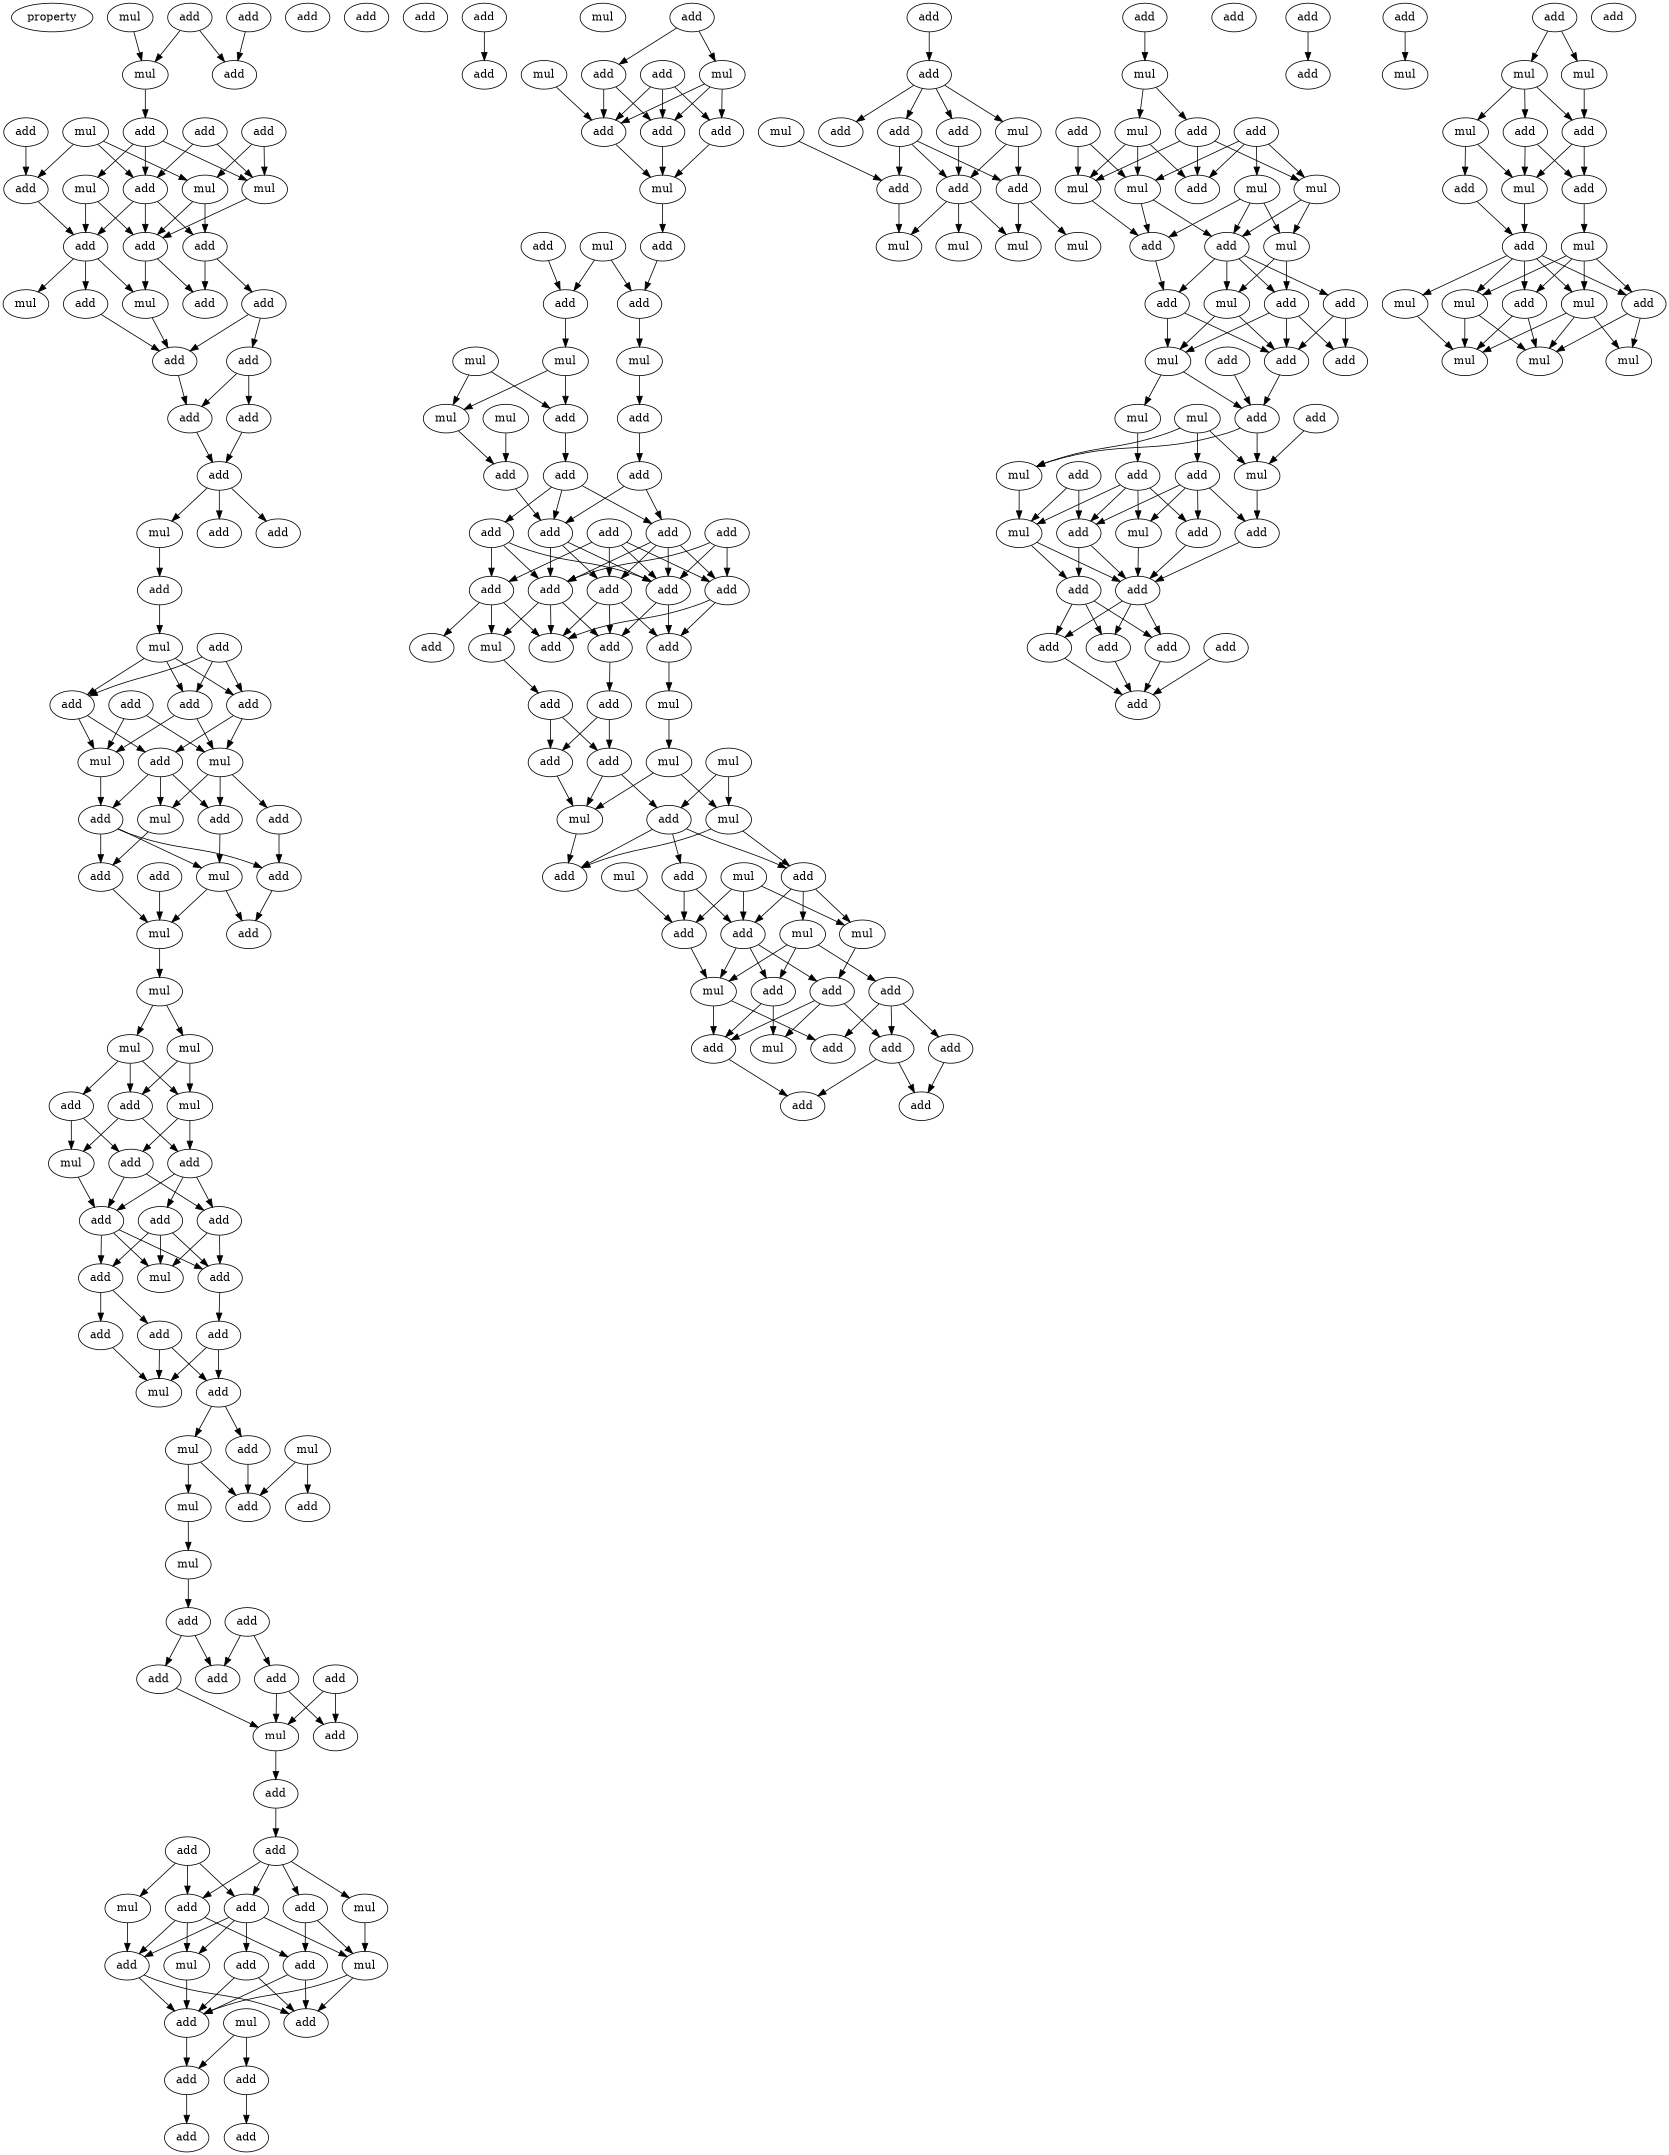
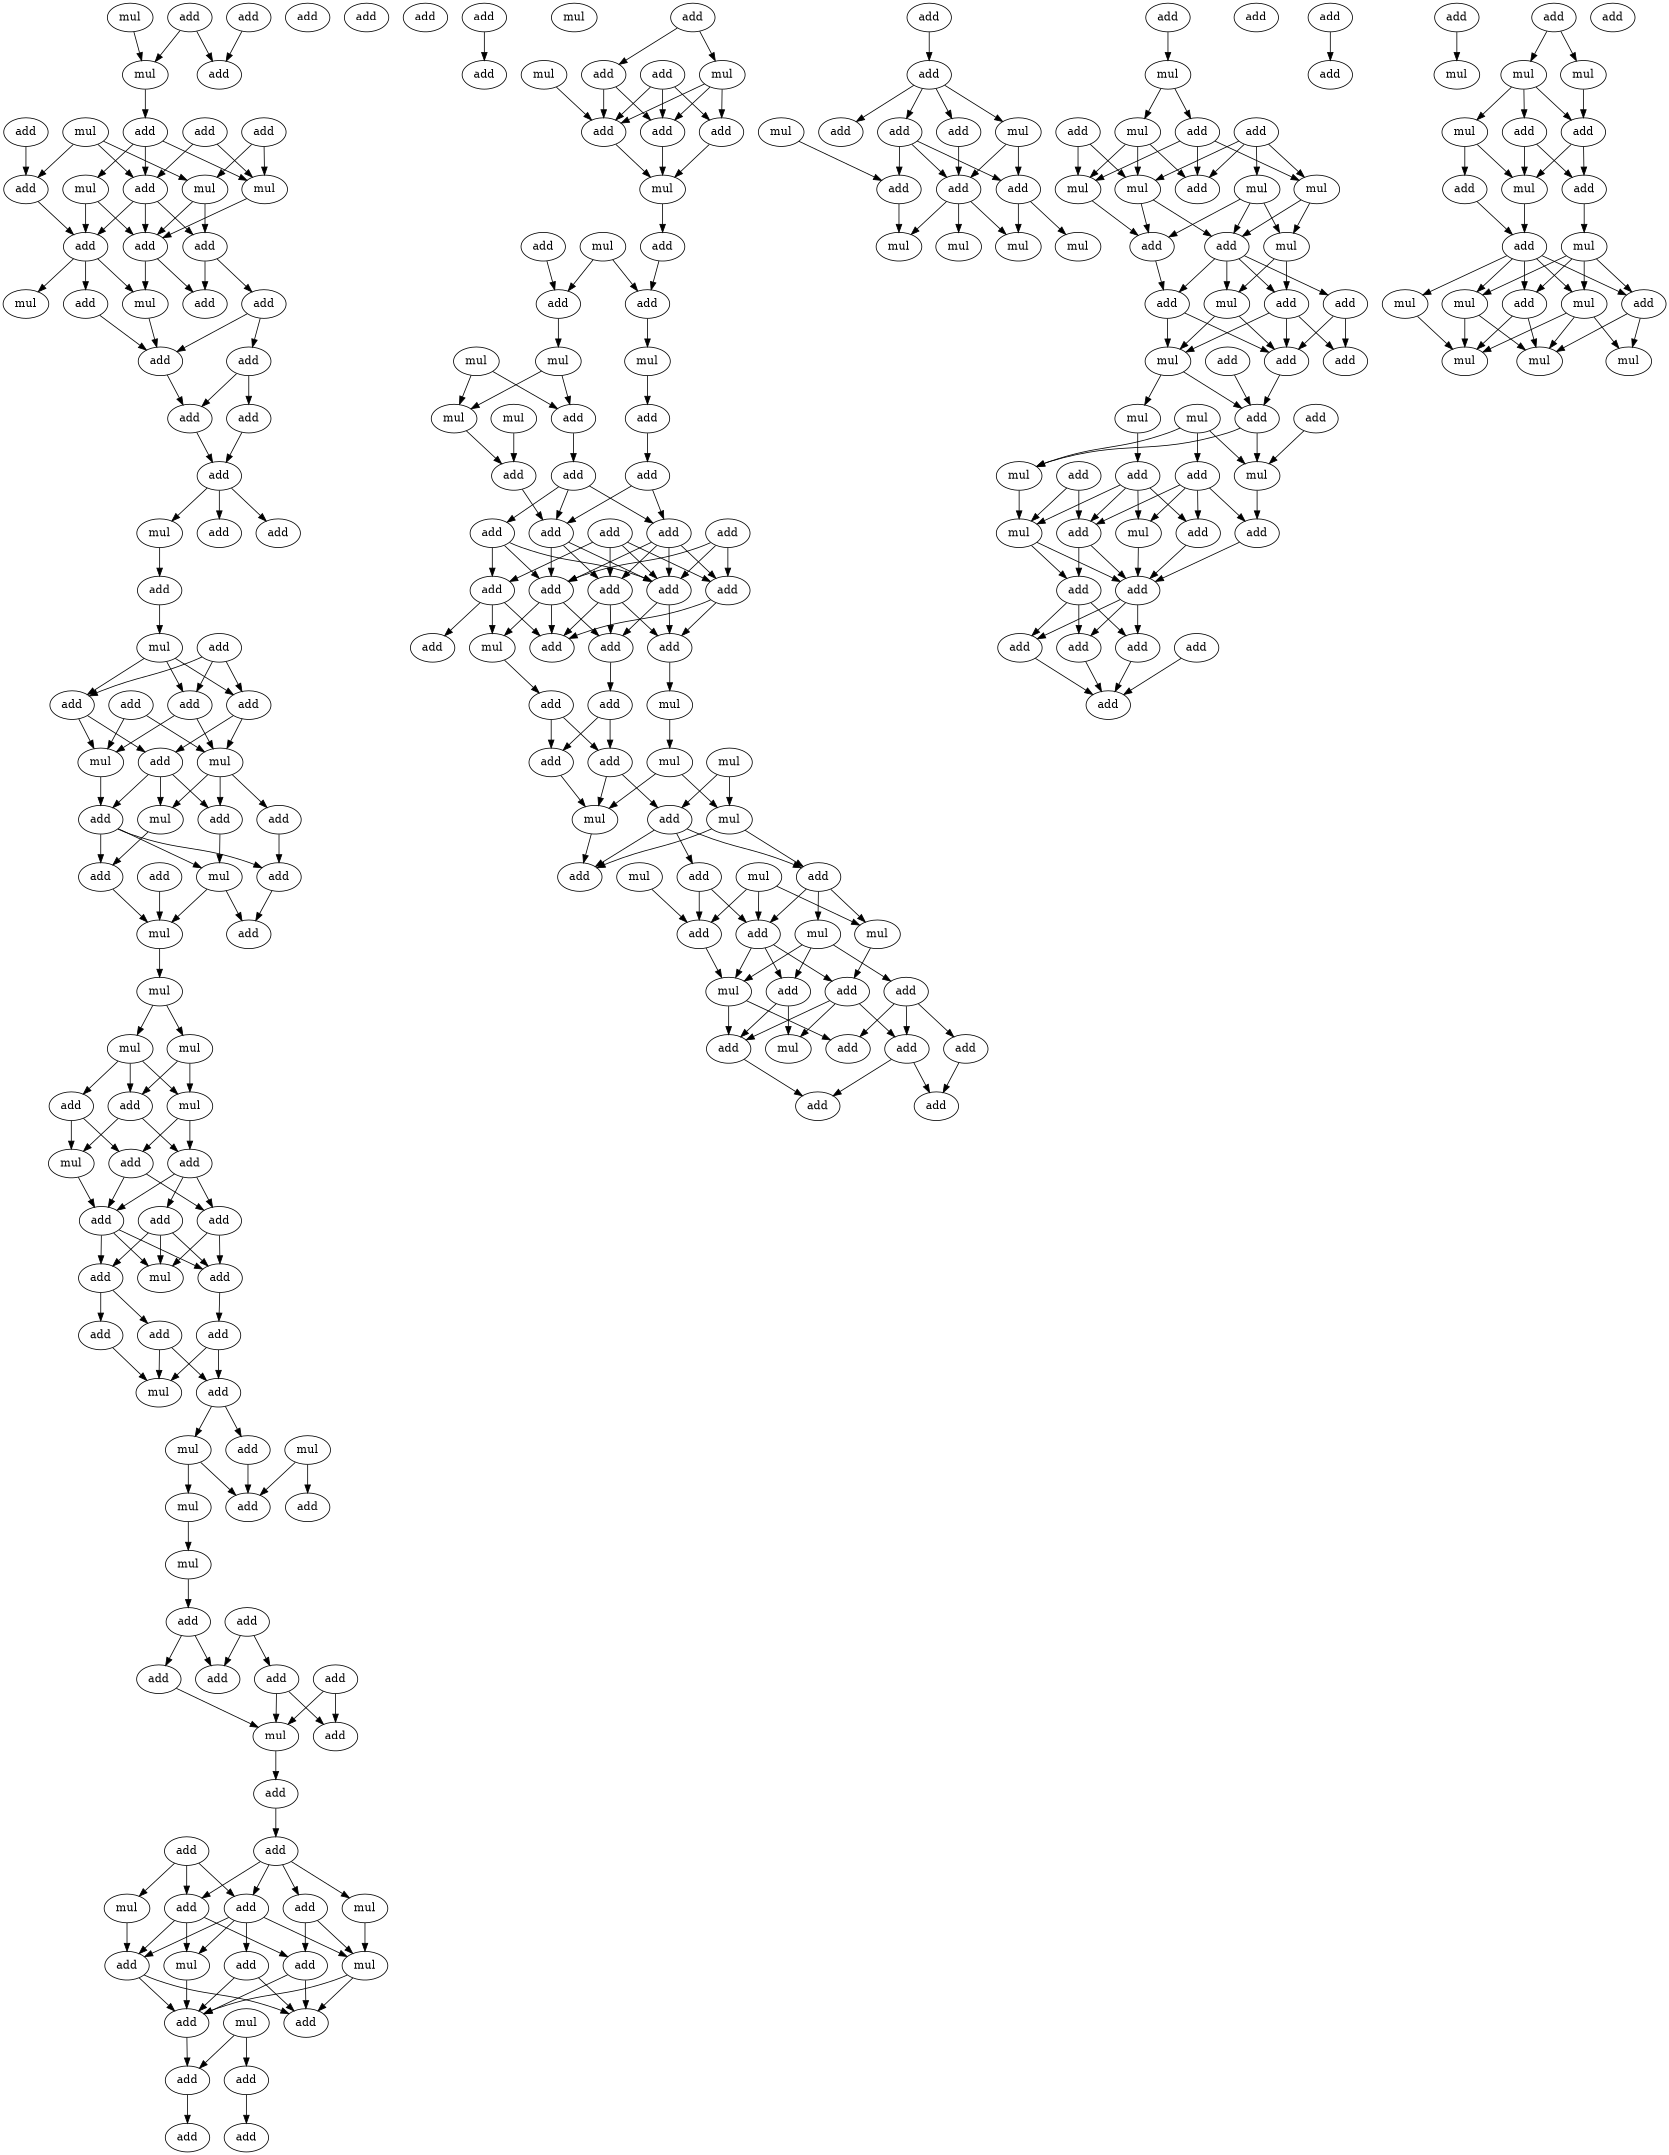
(52, 18) -> none
